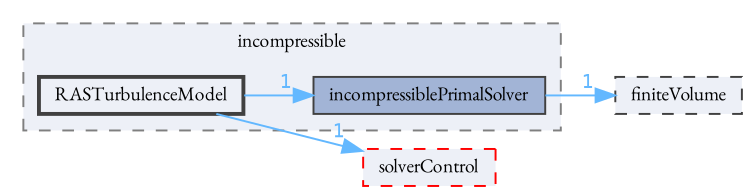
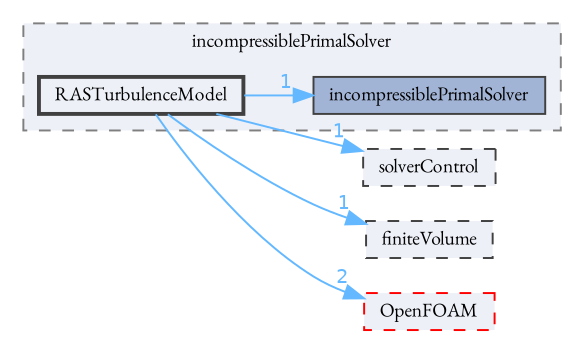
(292, 42) -> (292, 42)
(573, 95) -> (254, 172)
(429, 167) -> (429, 167)
none -> (429, 312)
